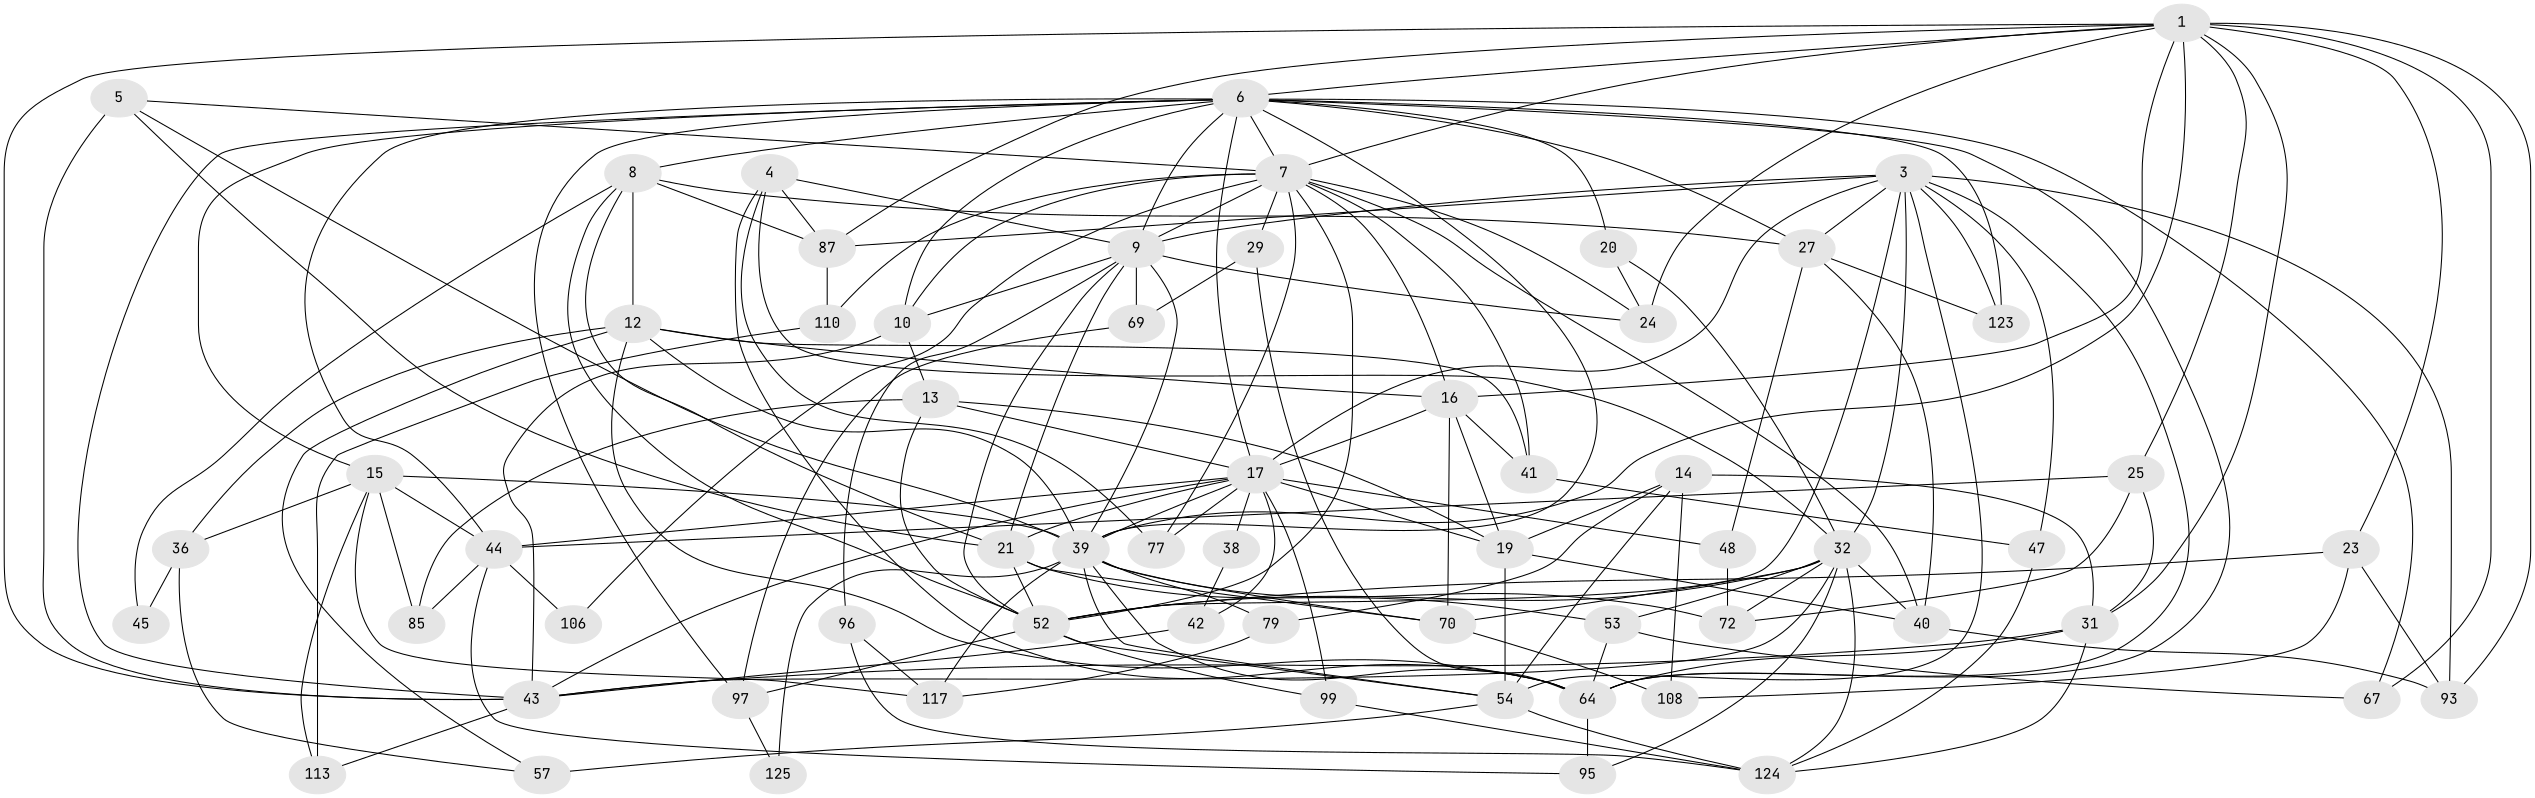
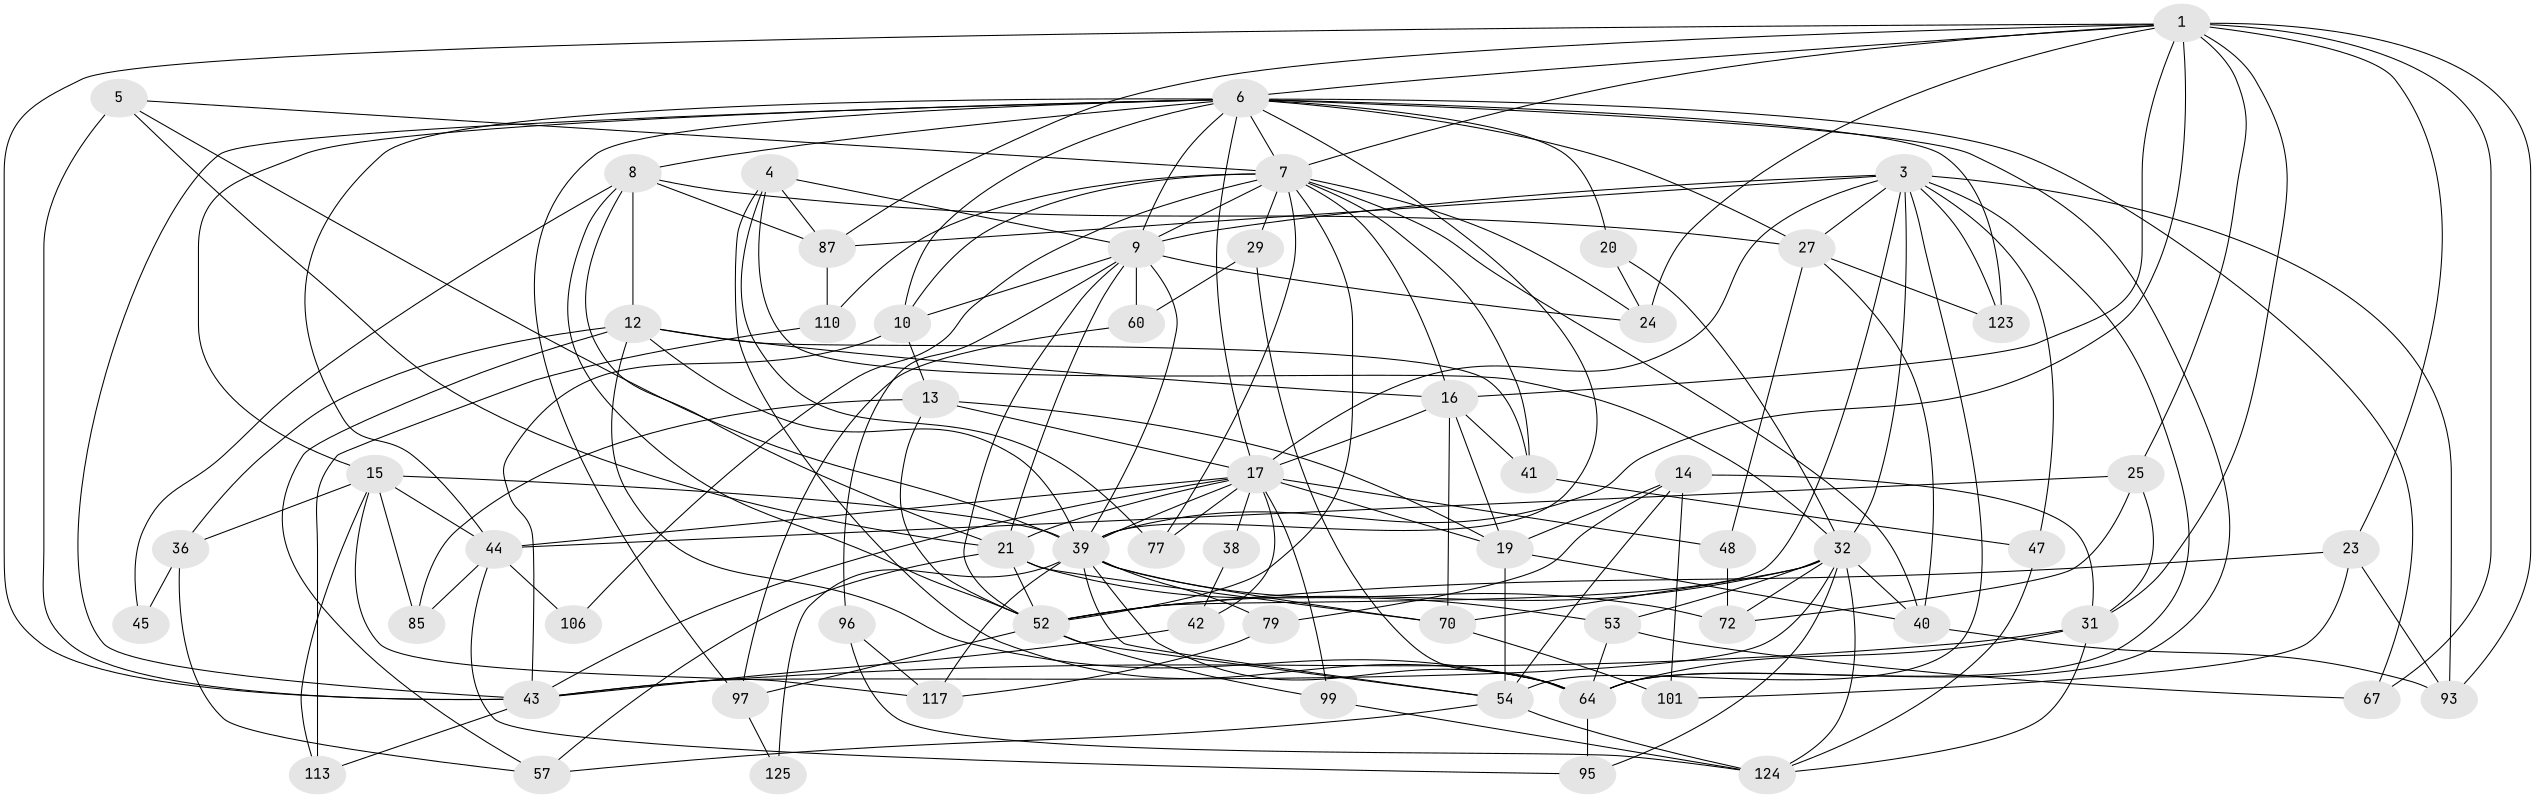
(1136, 324) -> (1136, 324)
none -> (743, 630)
(1670, 700) -> (1670, 700)
